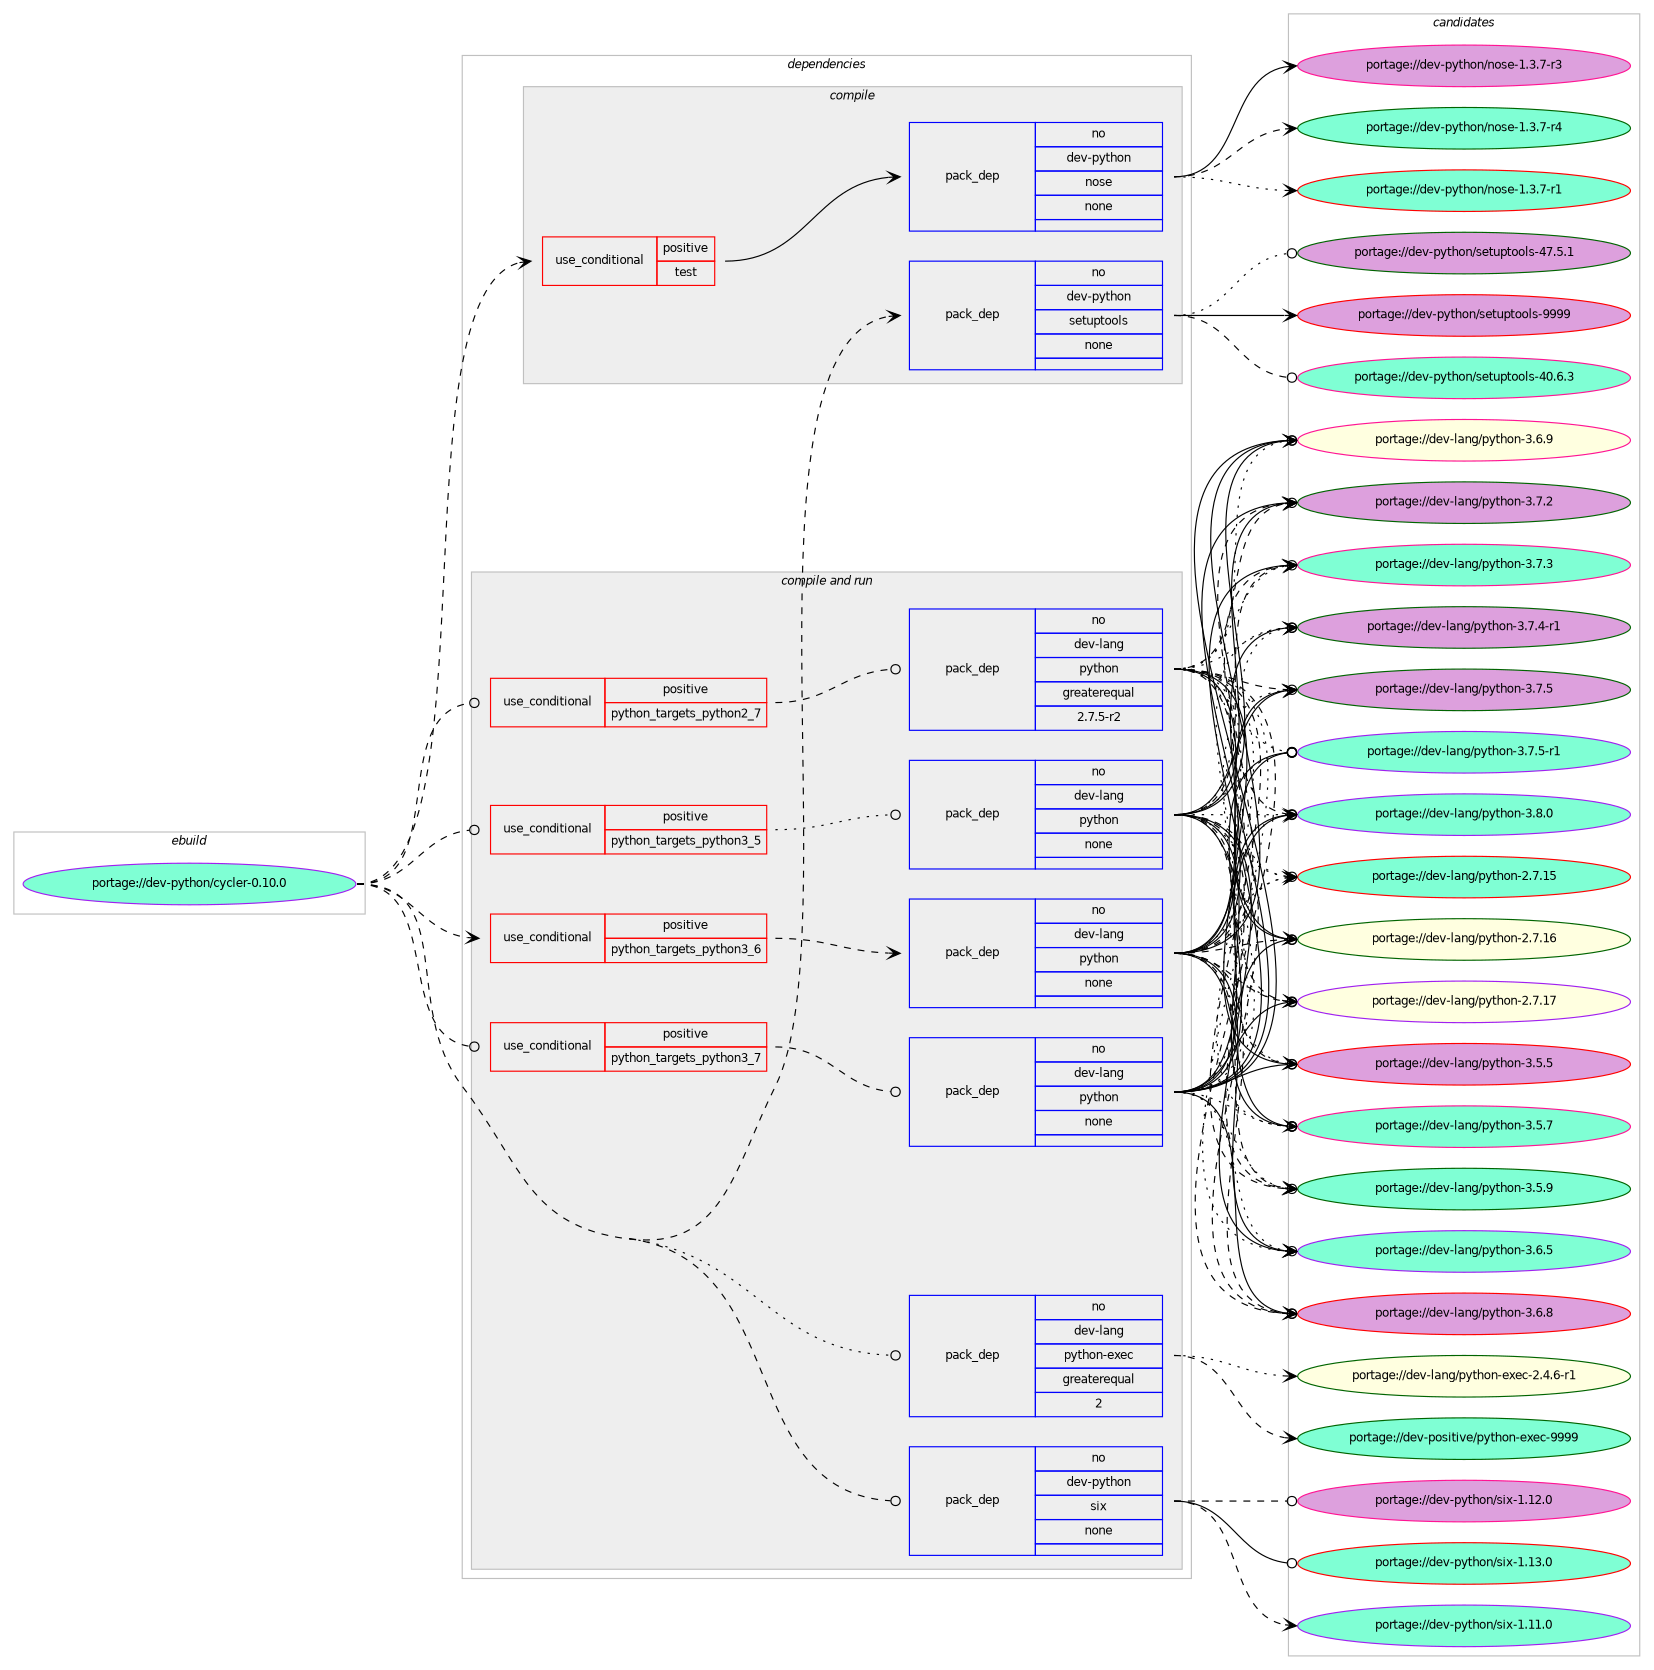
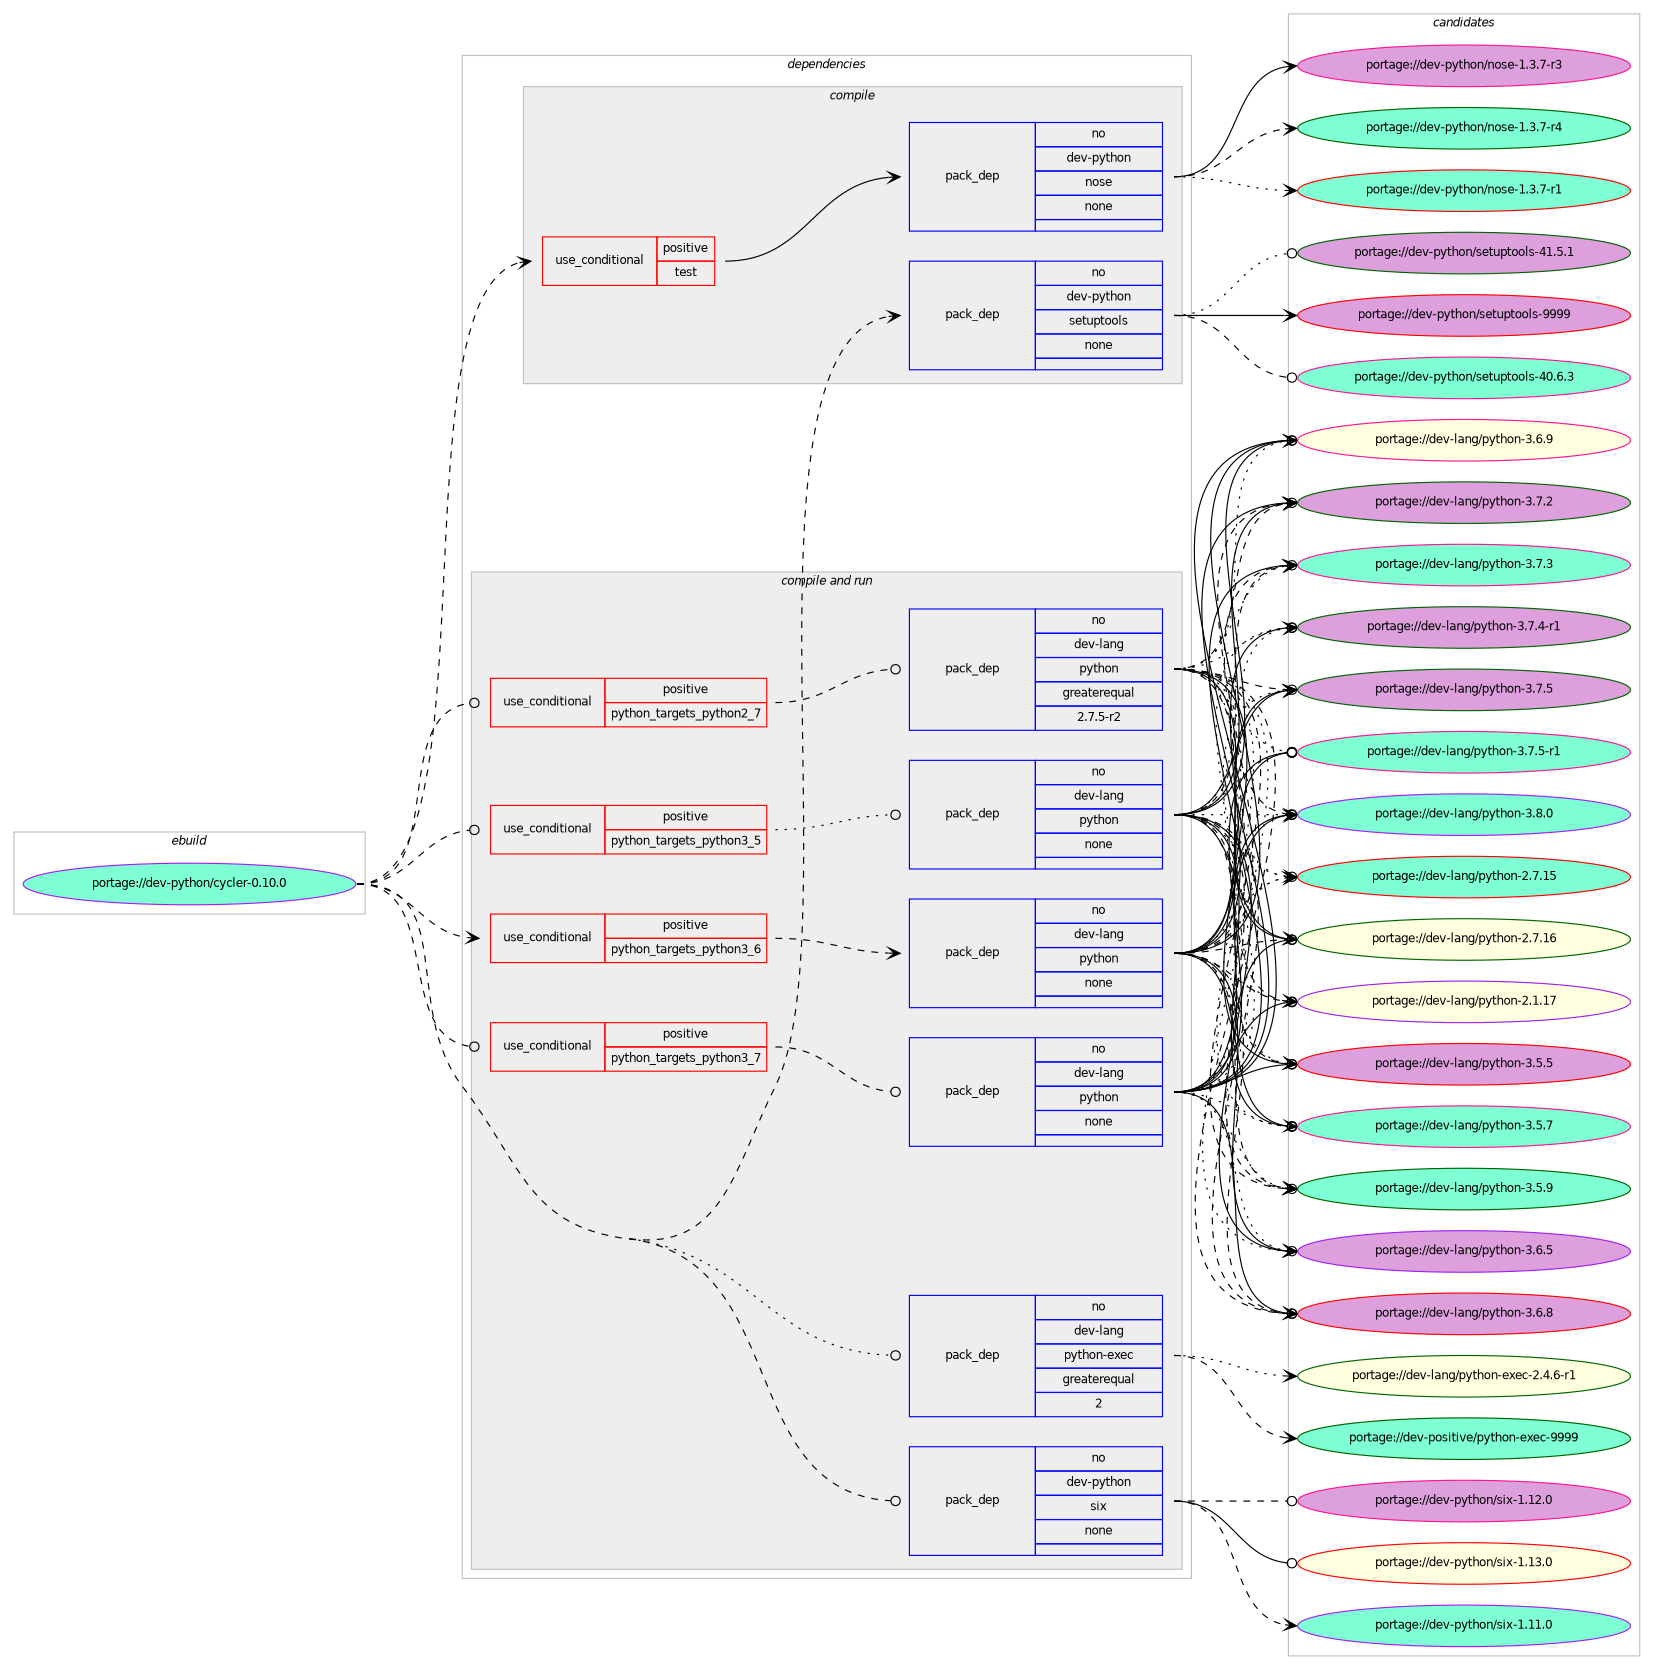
(1464, 253) -> (1464, 253)
(1464, 752) -> (1464, 752)
(1464, 1002) -> (1464, 1002)
(1464, 1251) -> (1464, 1251)
(1464, 1563) -> (1464, 1563)
